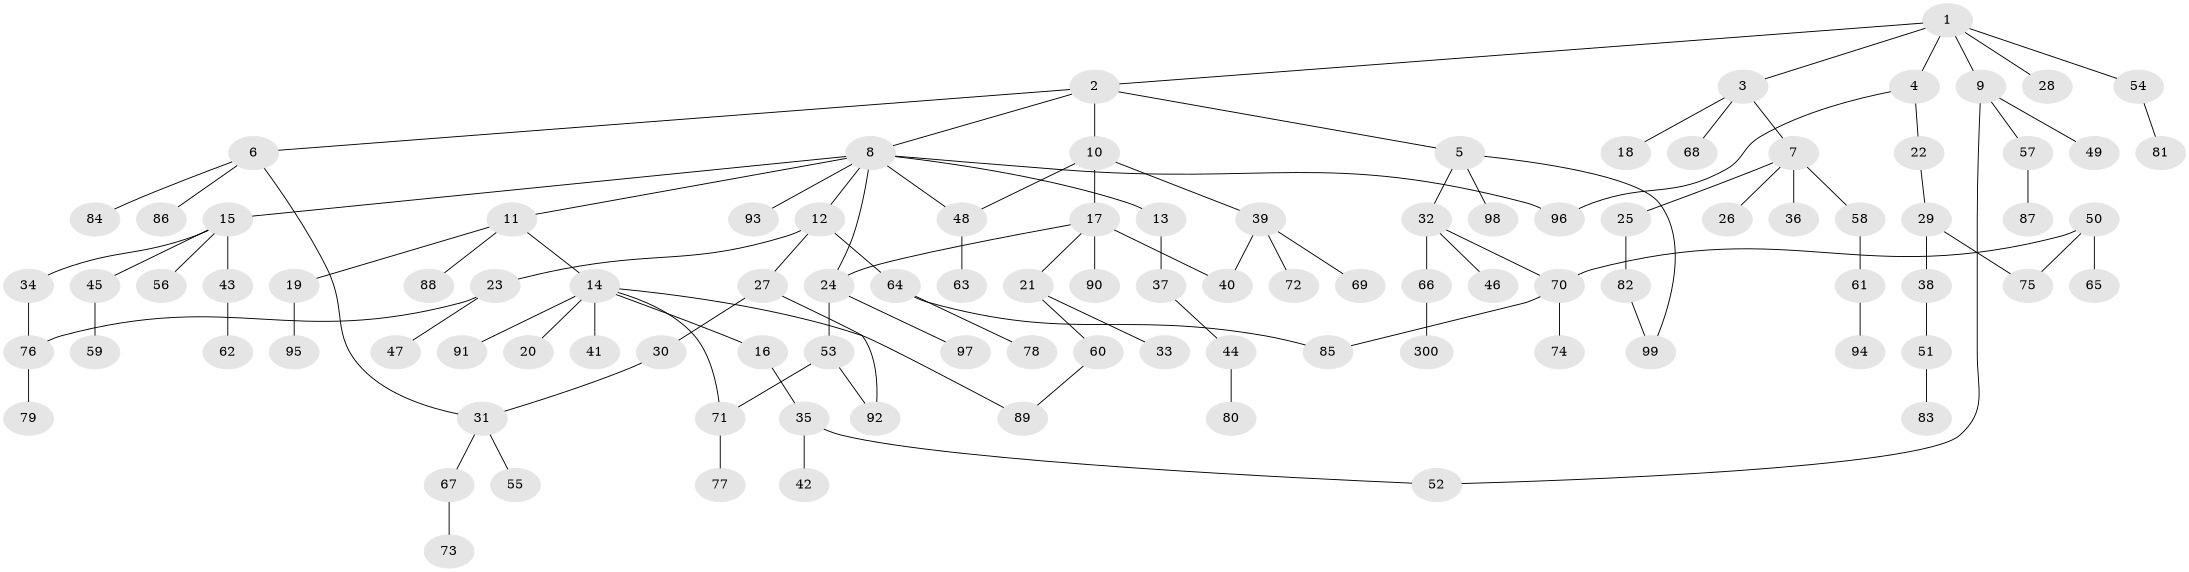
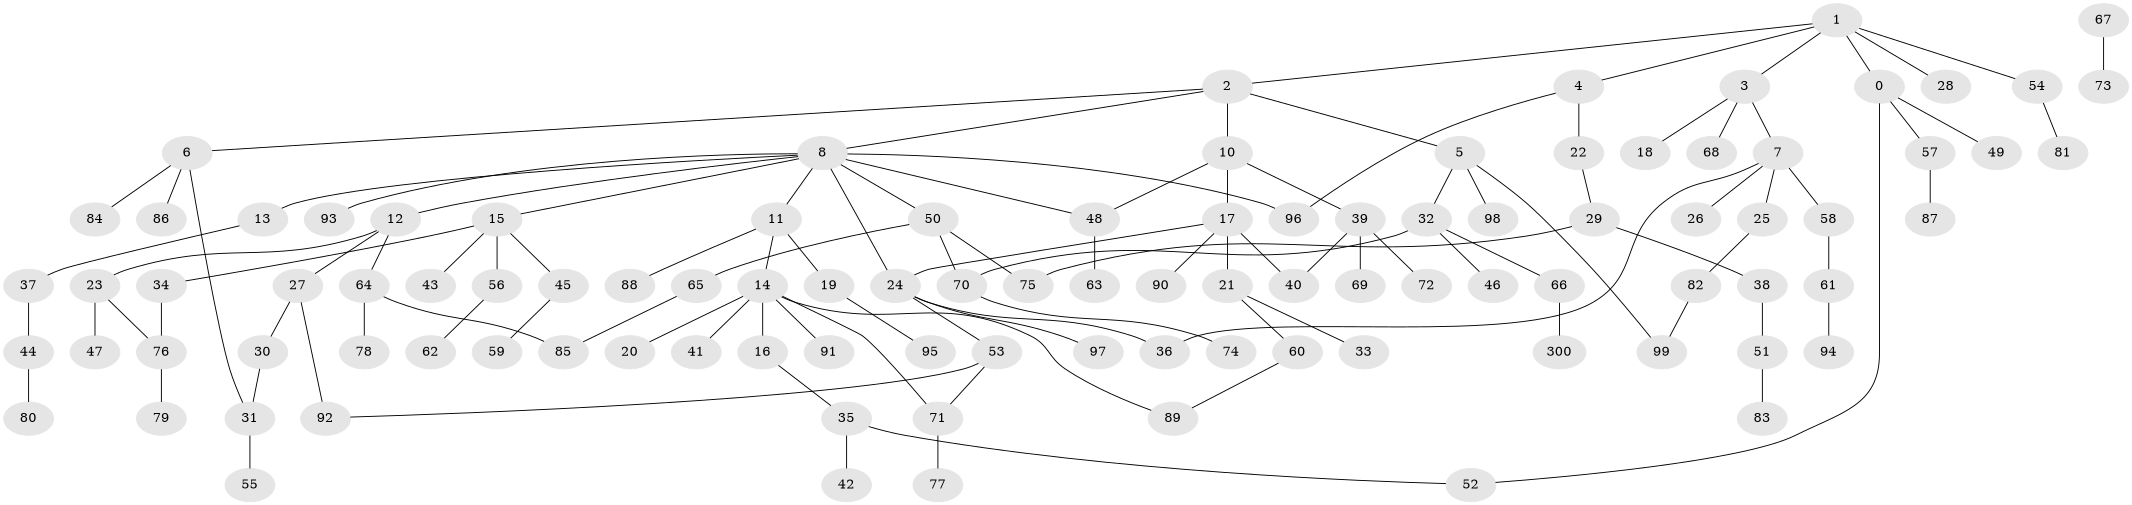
(1981, 87) -> (1879, 87)
none -> (878, 186)
none -> (1030, 319)
(1446, 322) -> (630, 319)
(228, 323) -> (469, 314)
(466, 452) -> none
